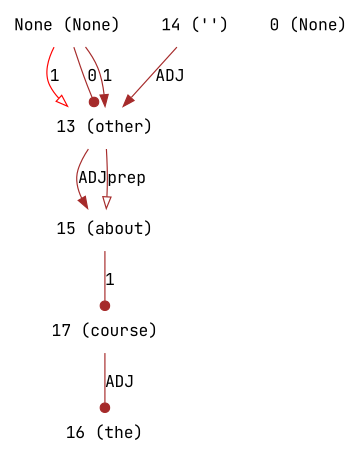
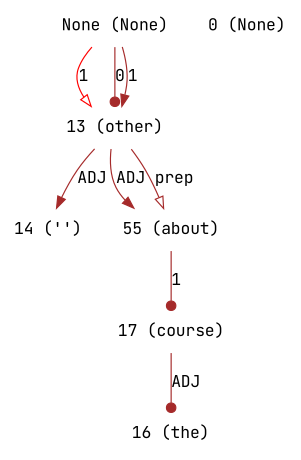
(154, 72) -> (76, 172)
(105, 230) -> (171, 230)
